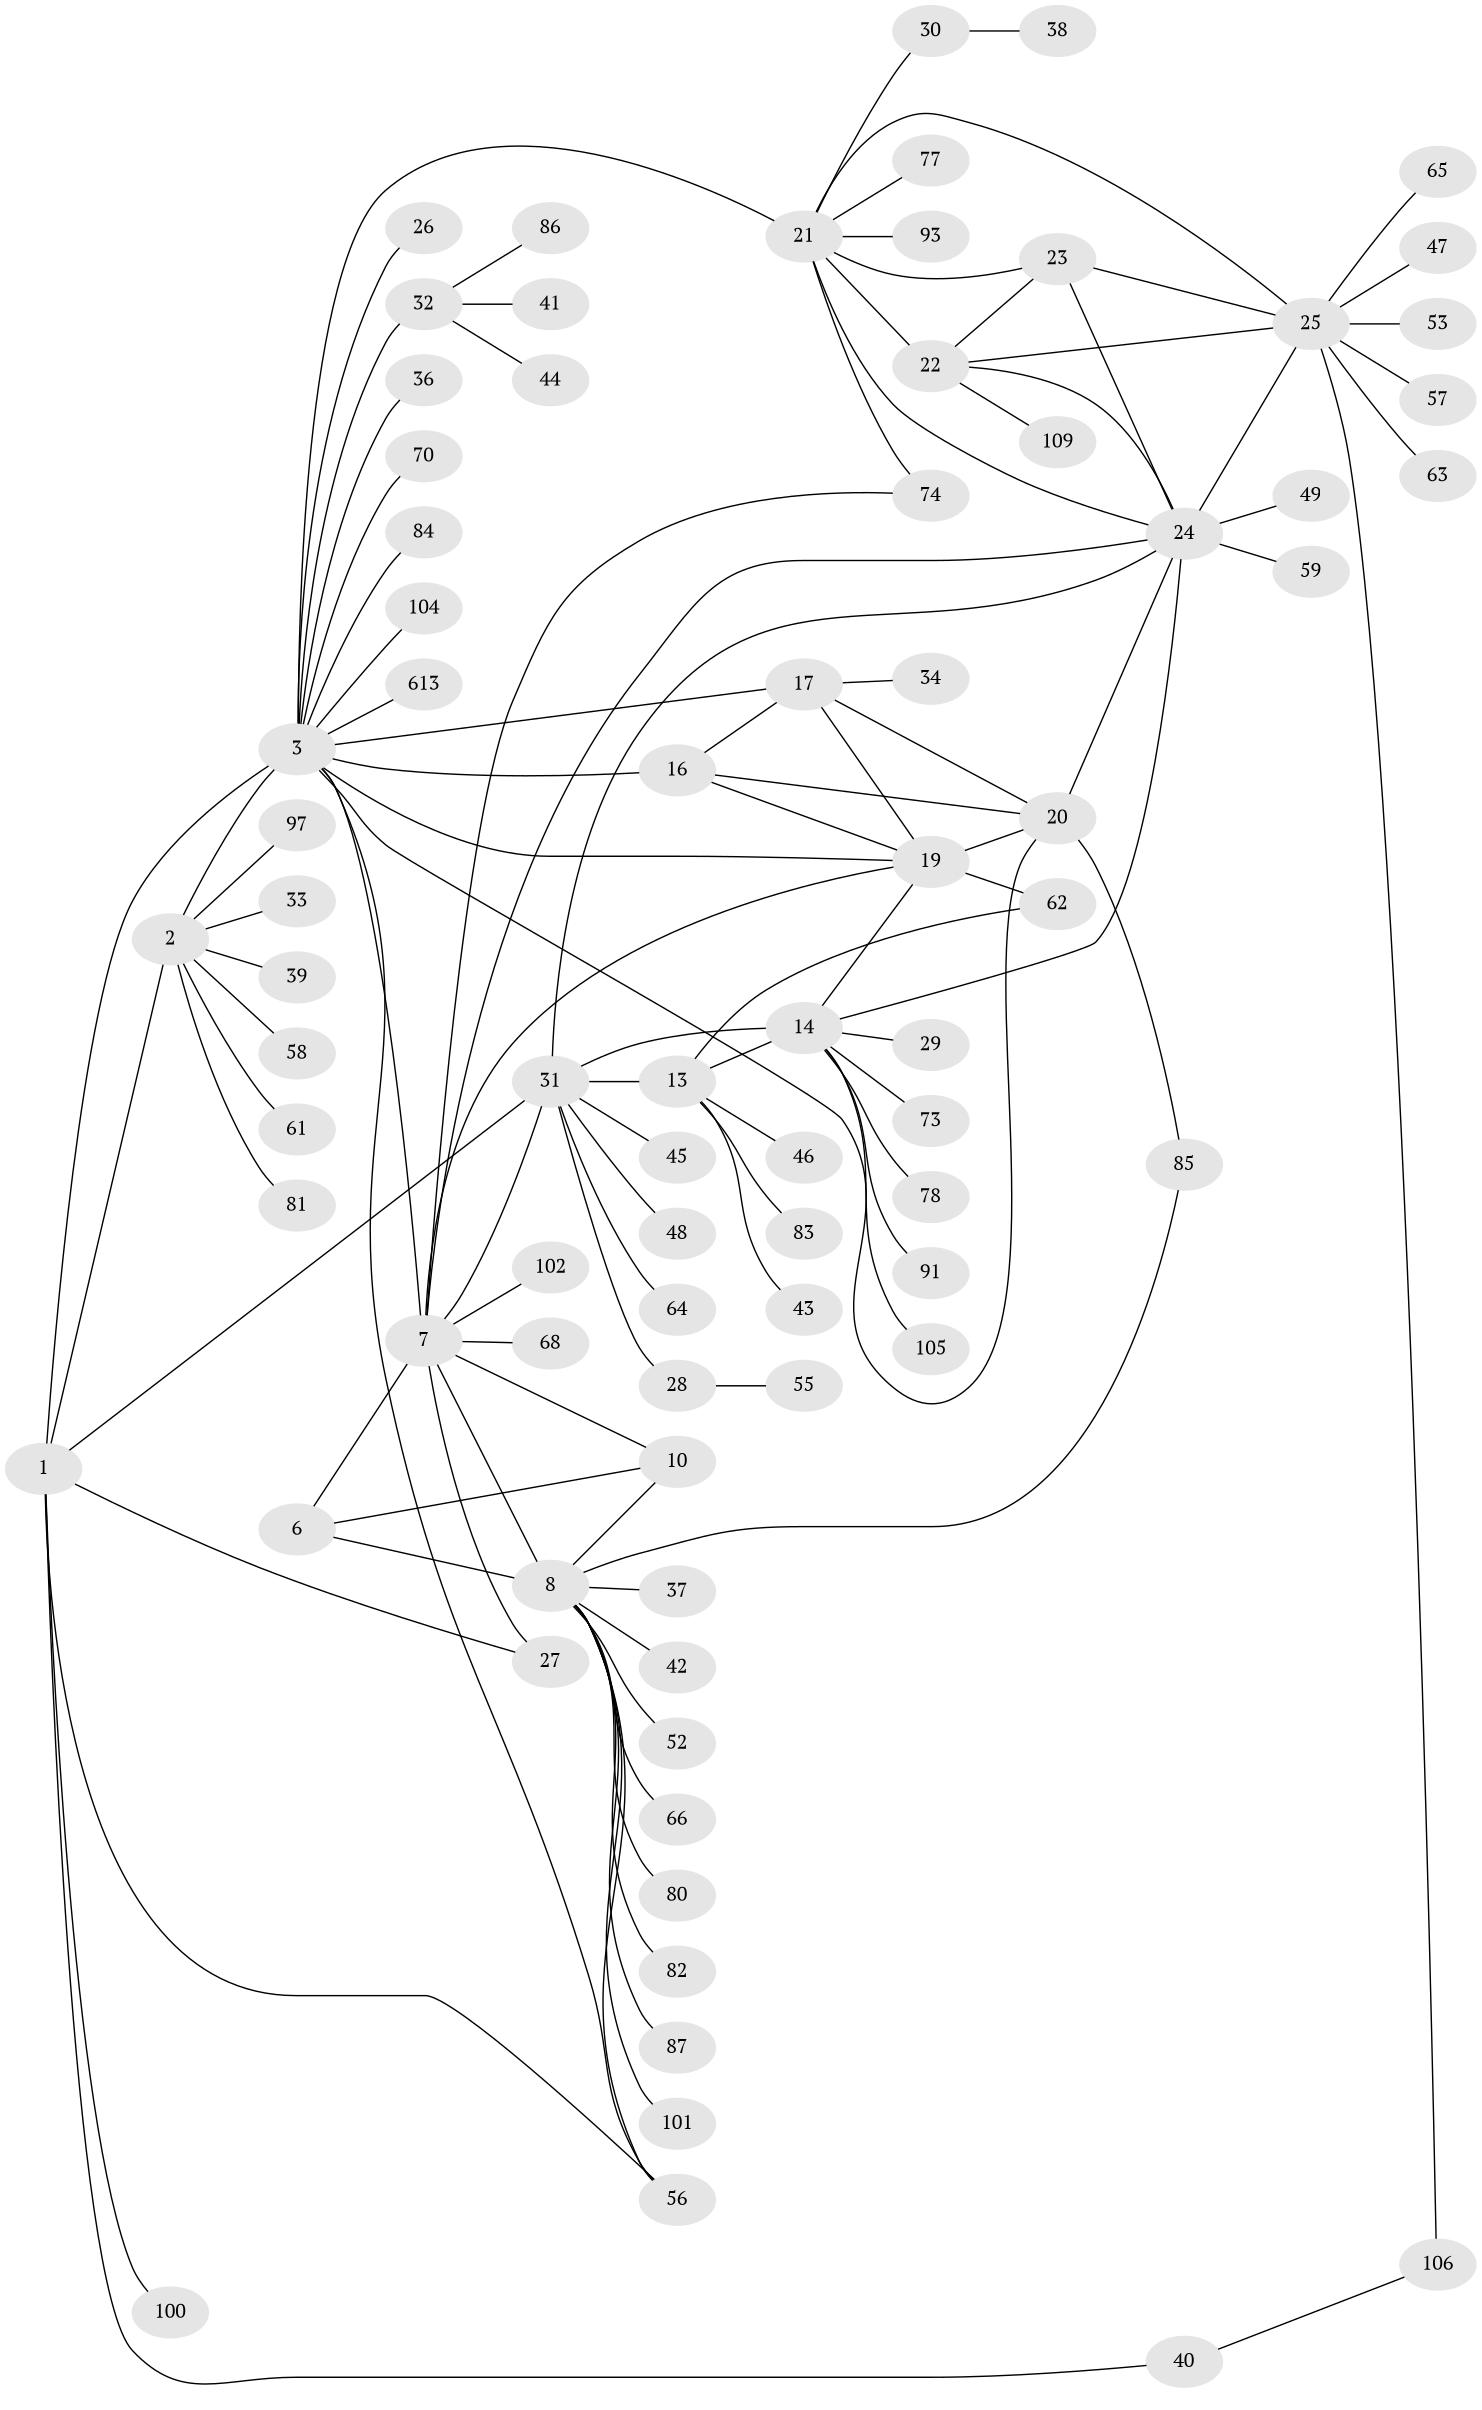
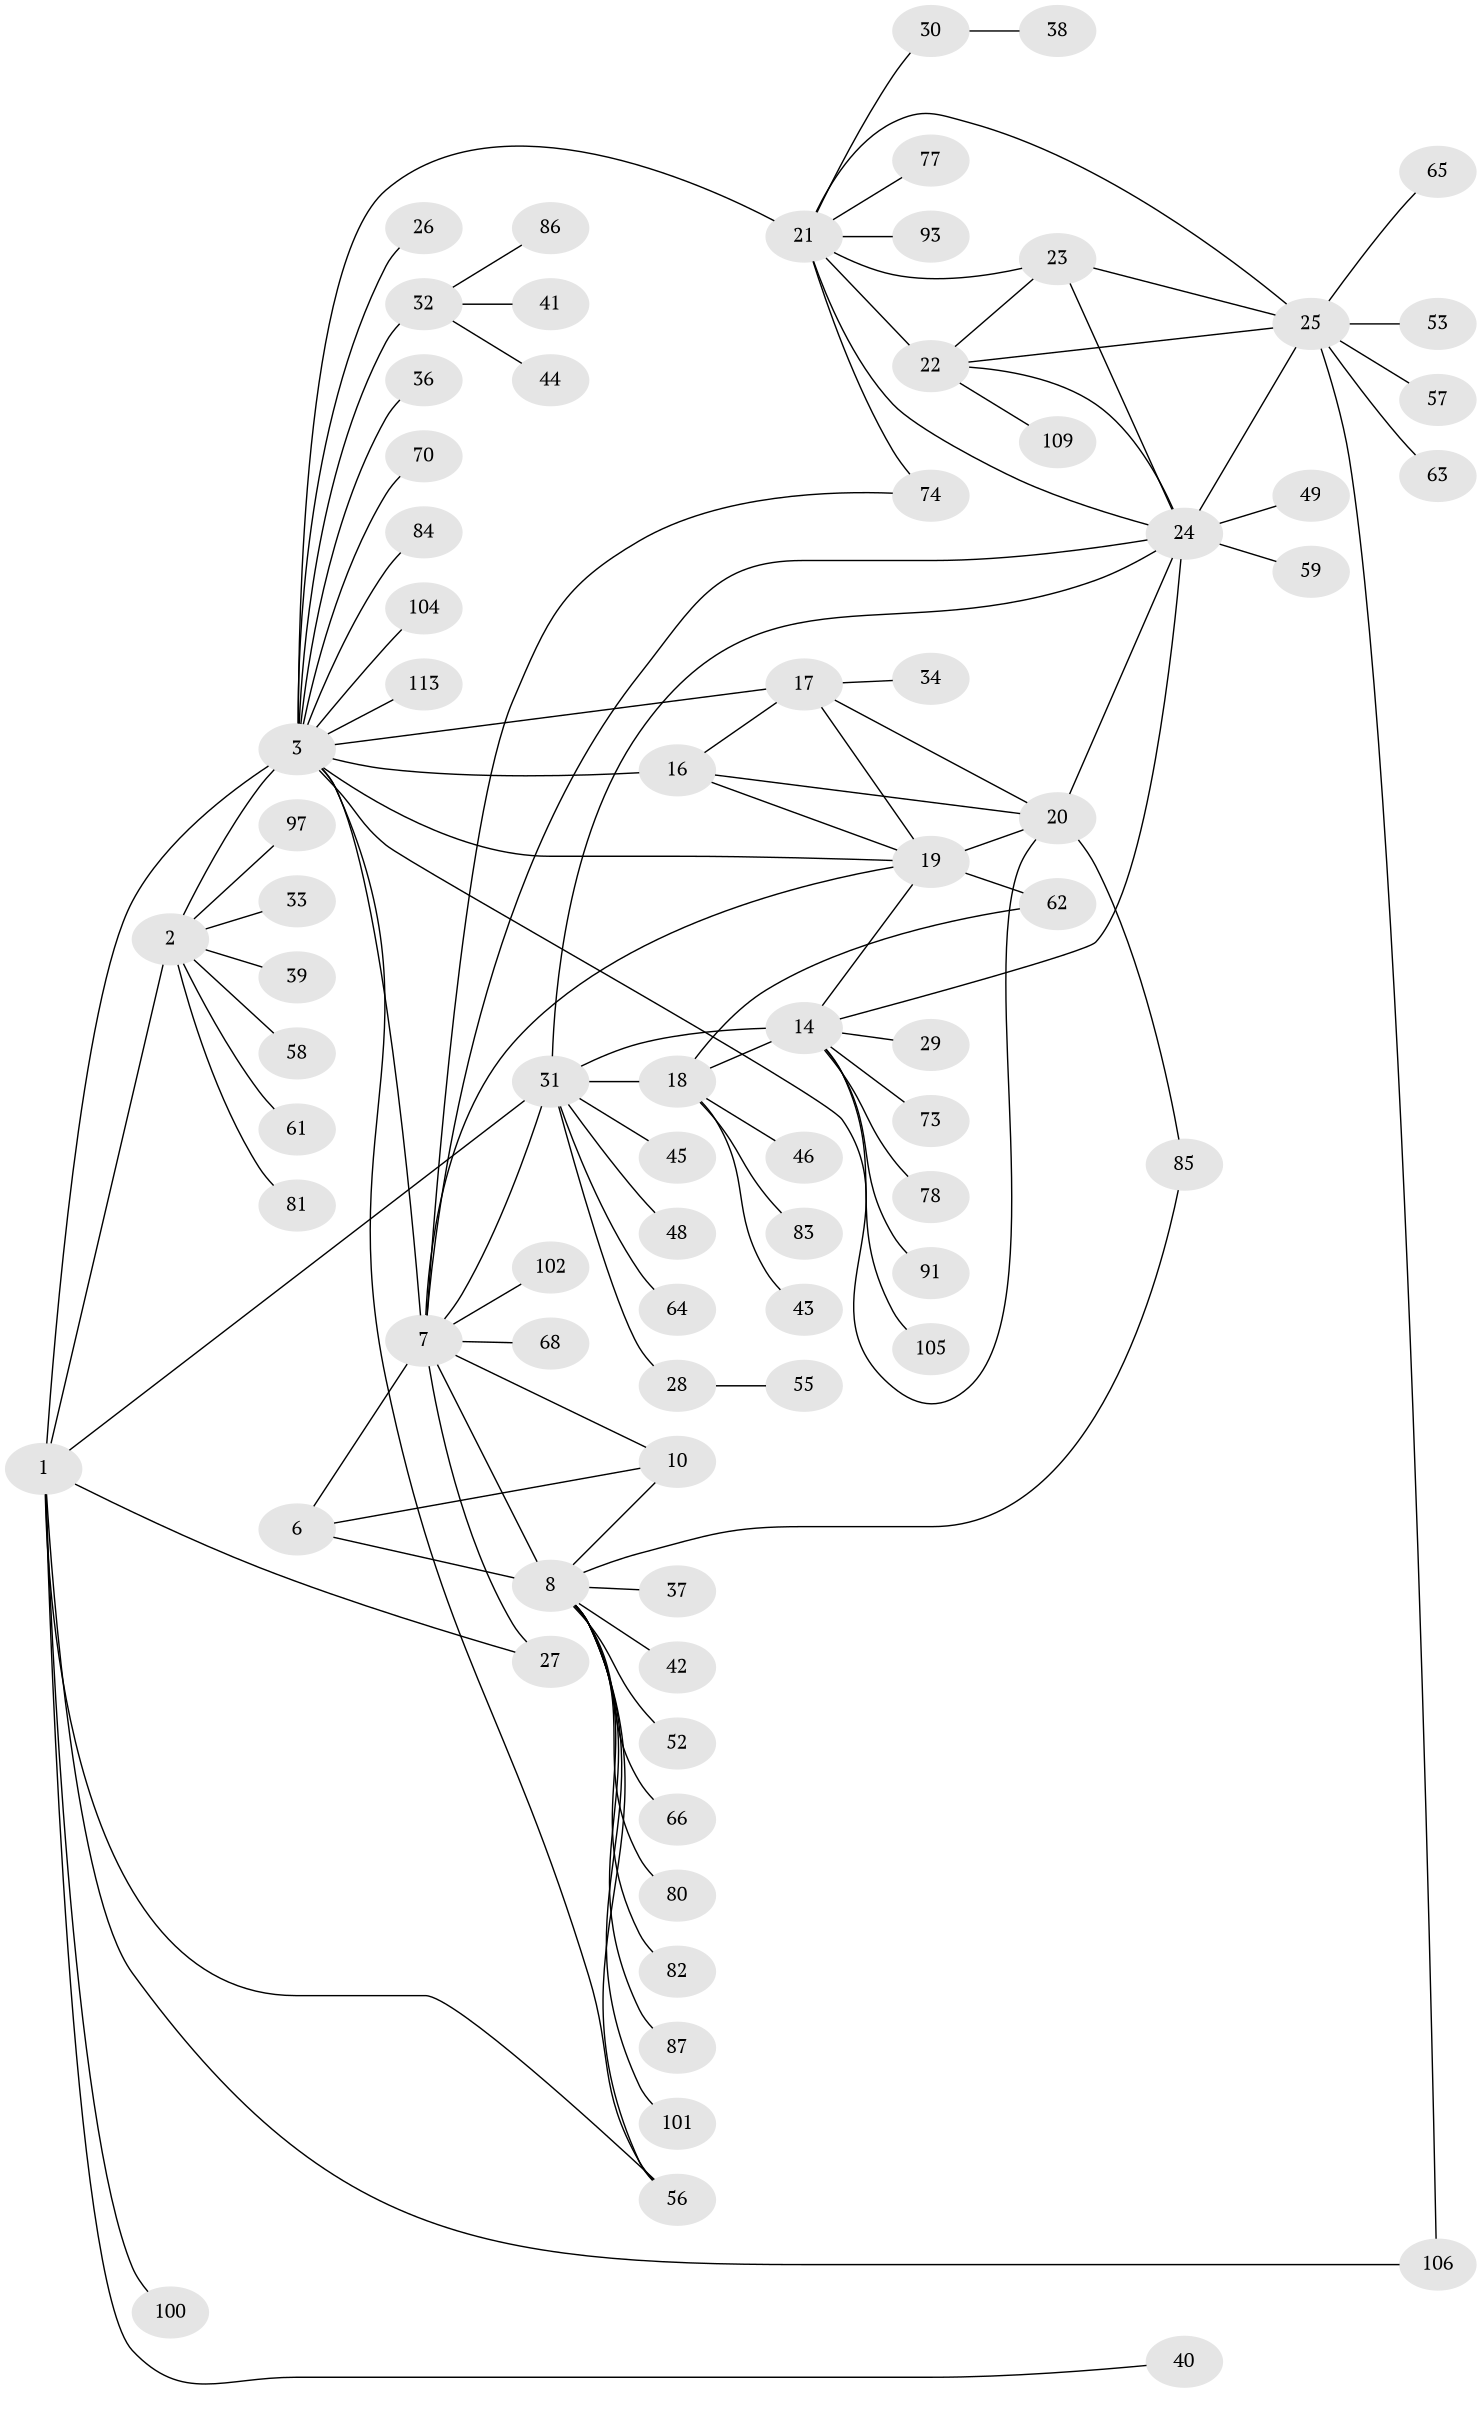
(1438, 248) -> none
(424, 684) -> (424, 684)
(677, 1082) -> (677, 1082)
(1311, 2313) -> (474, 2234)
